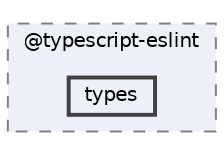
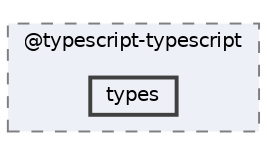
(112, 42) -> (133, 42)
